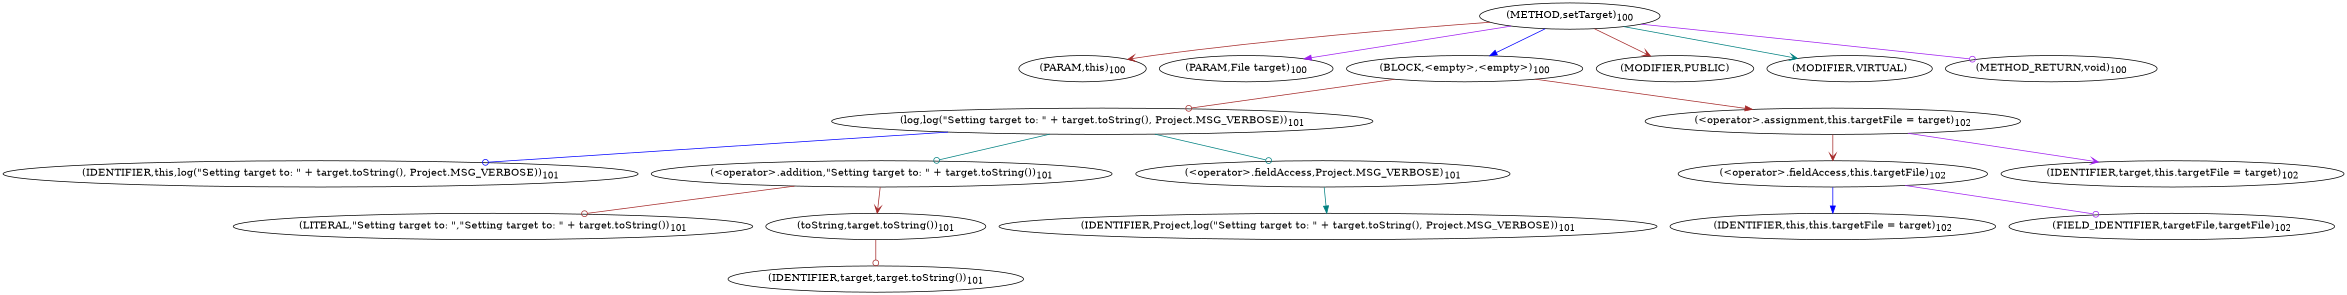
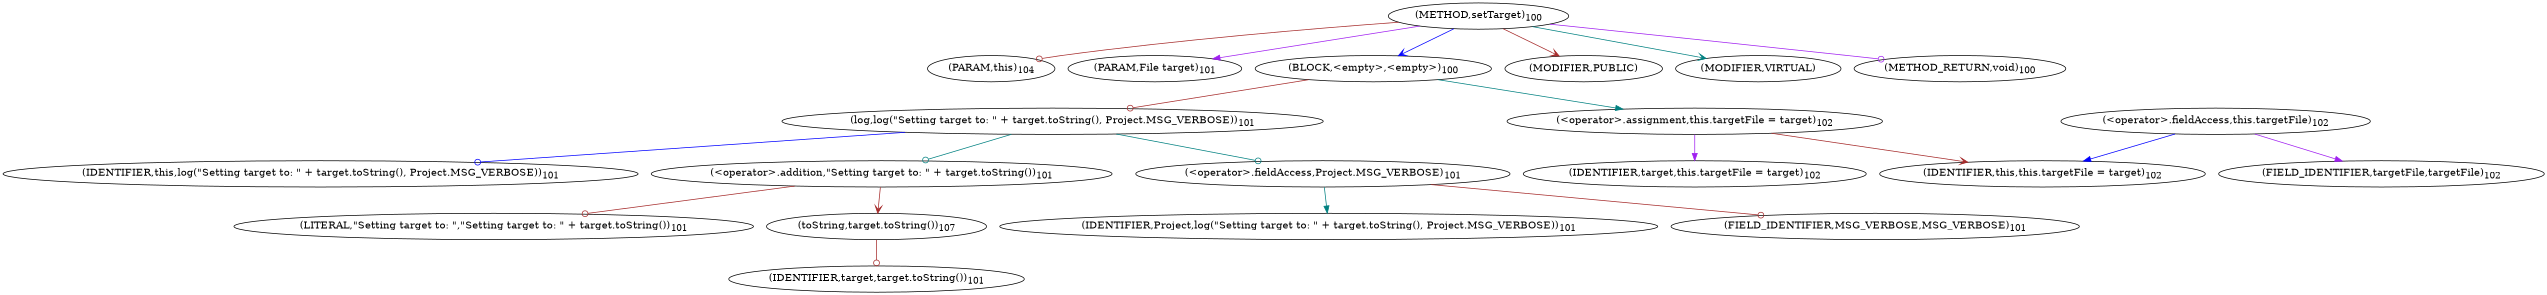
(1312, 37) -> (1220, 37)
(1521, 41) -> (1429, 41)
(1117, 68) -> (1026, 68)
(1299, 68) -> (1207, 68)
(1640, 94) -> (1527, 94)
(1833, 144) -> (1866, 147)
(2000, 147) -> (1695, 144)
(1999, 200) -> (2295, 146)
(946, 225) -> (947, 225)
none -> (1875, 226)
